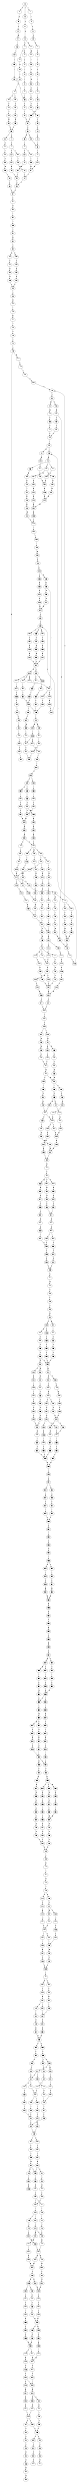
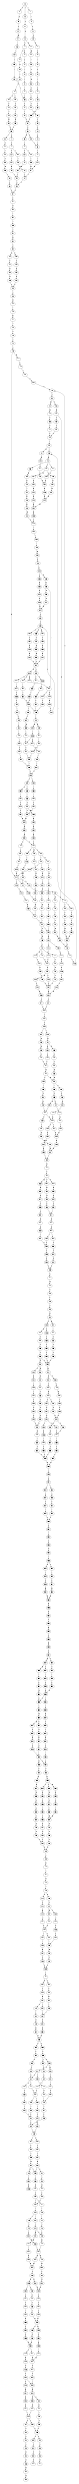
none -> (29, 768)
